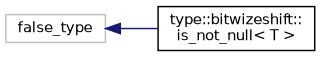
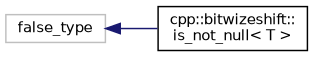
(236, 29) -> (233, 29)
